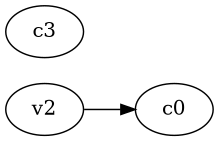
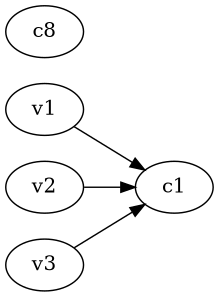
(45, 32) -> (45, 32)
none -> (45, 109)
(174, 109) -> (174, 187)
none -> (45, 265)
